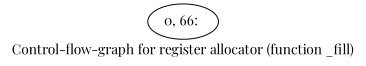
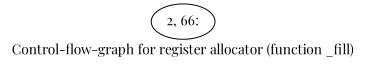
(183, 22) -> (183, 22)
